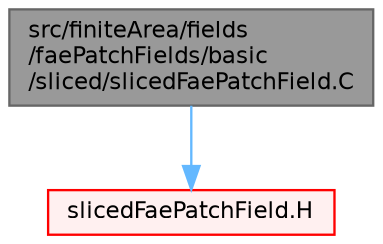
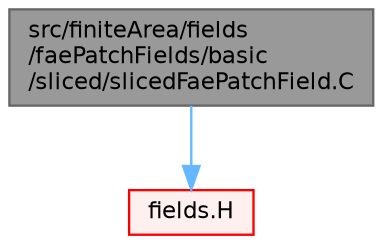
(191, 212) -> (191, 212)
